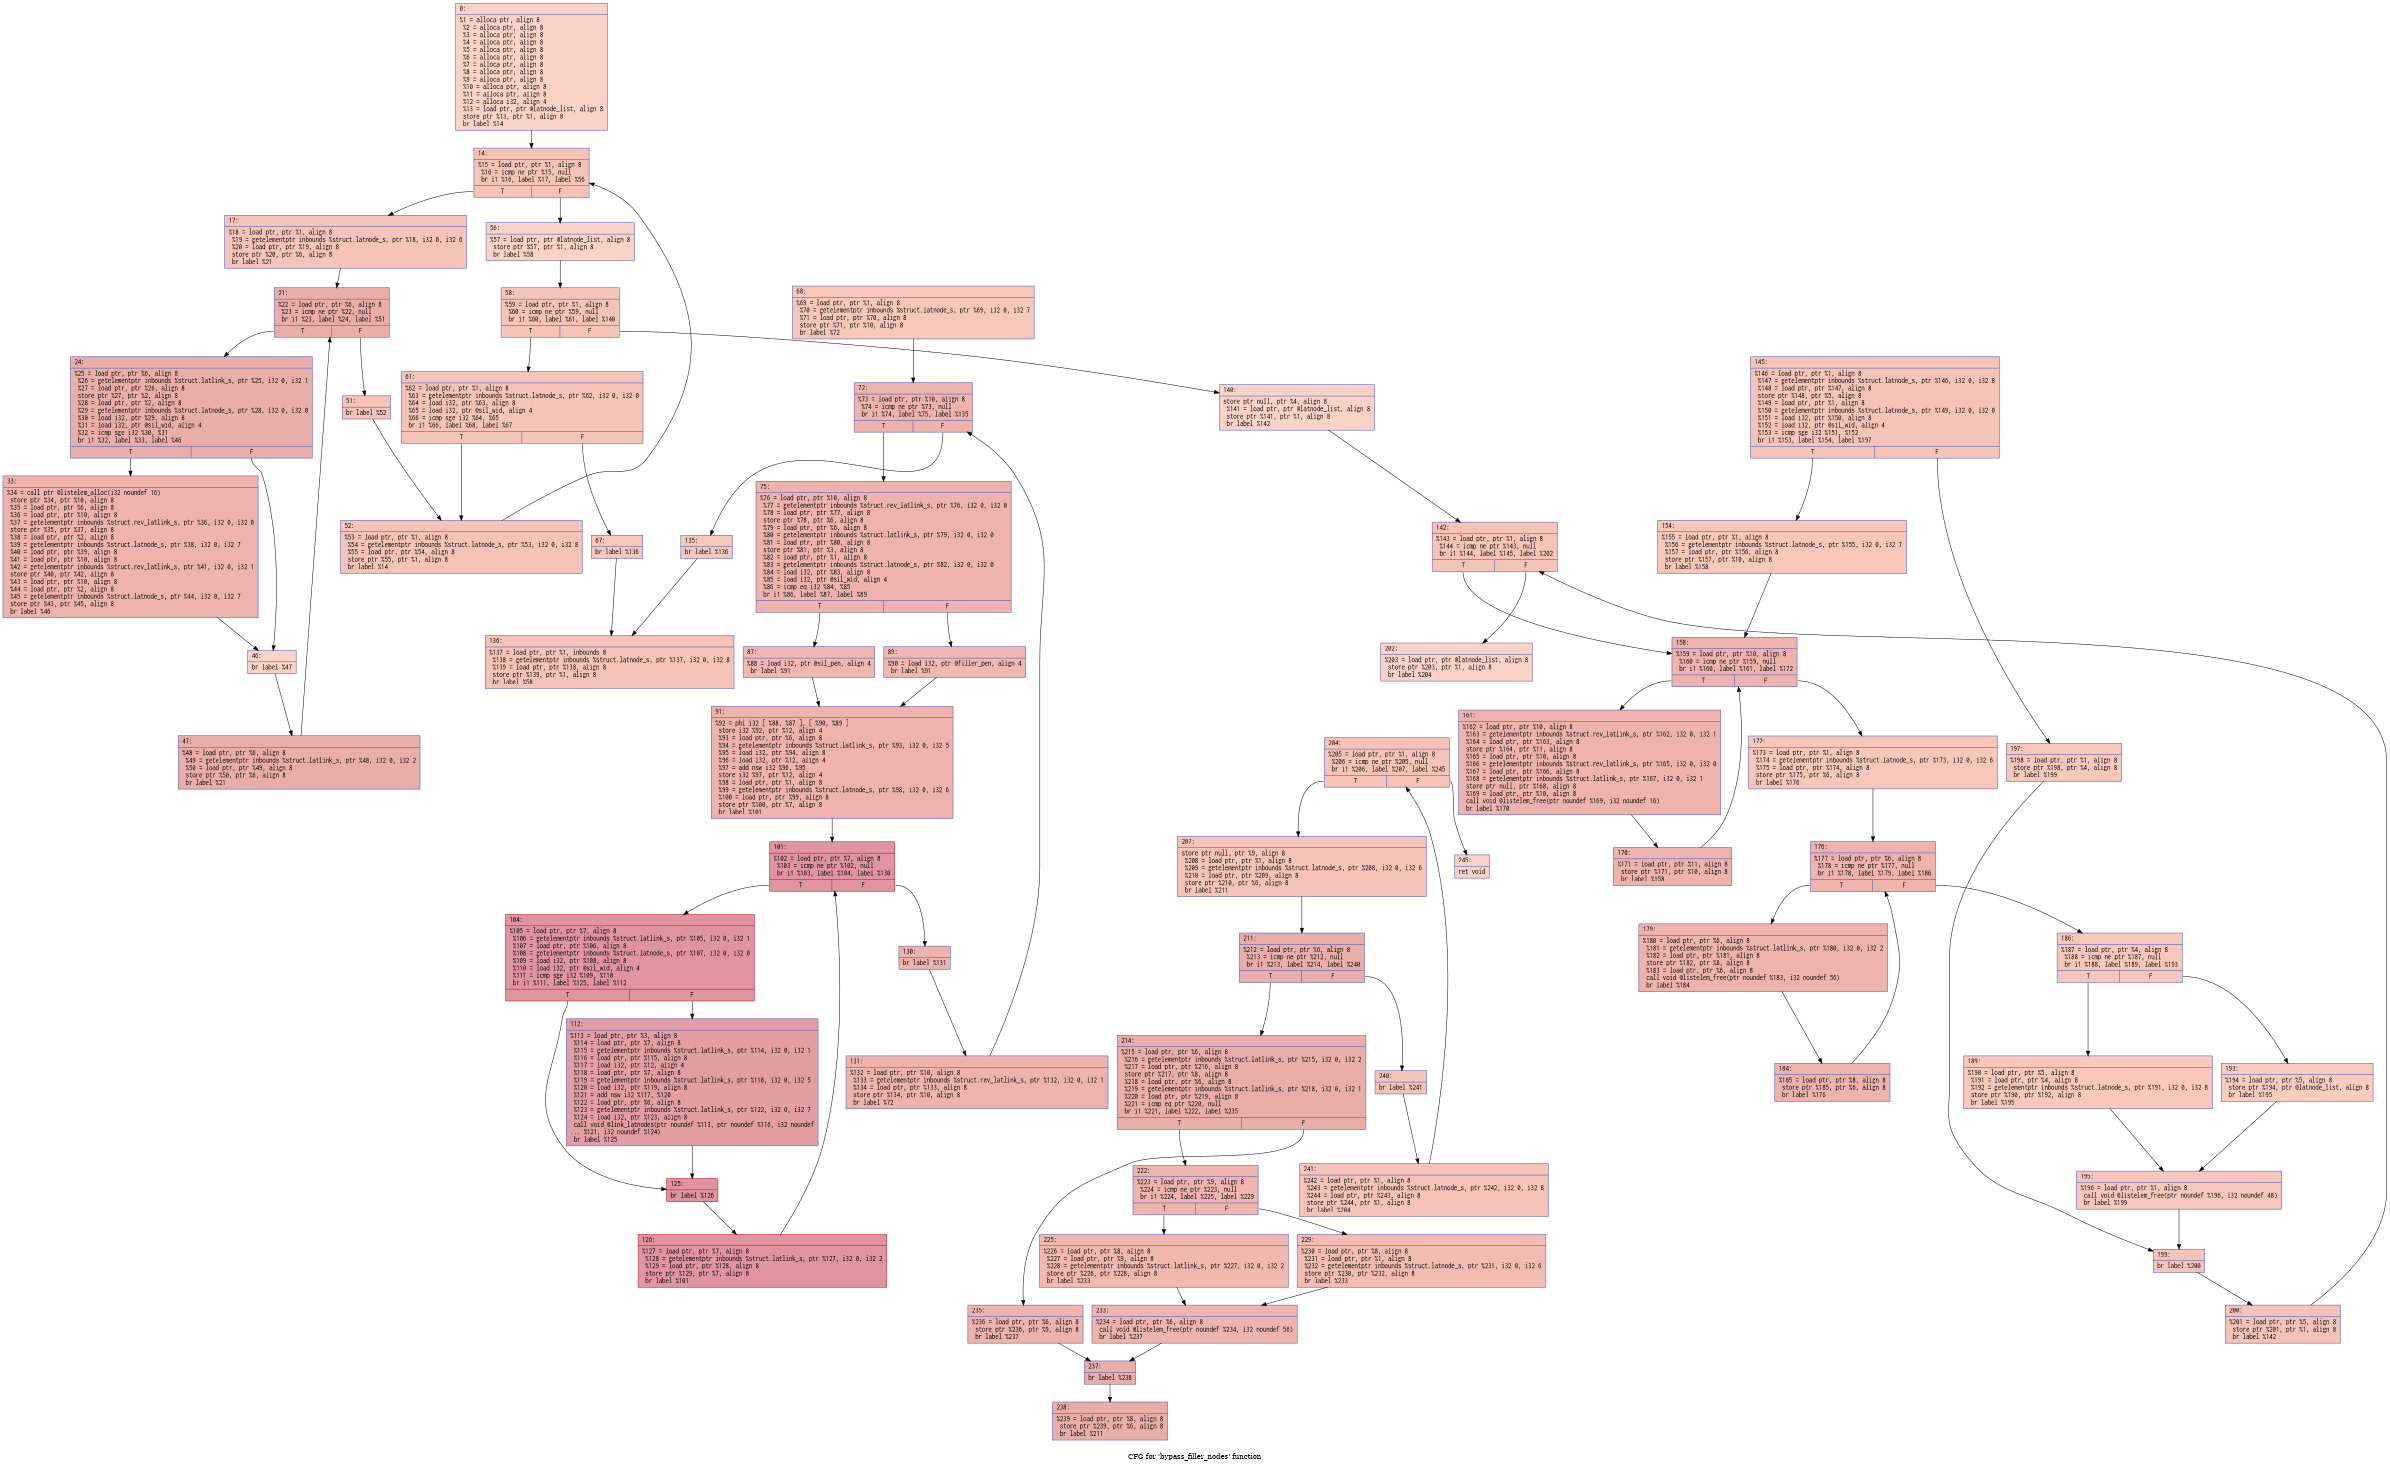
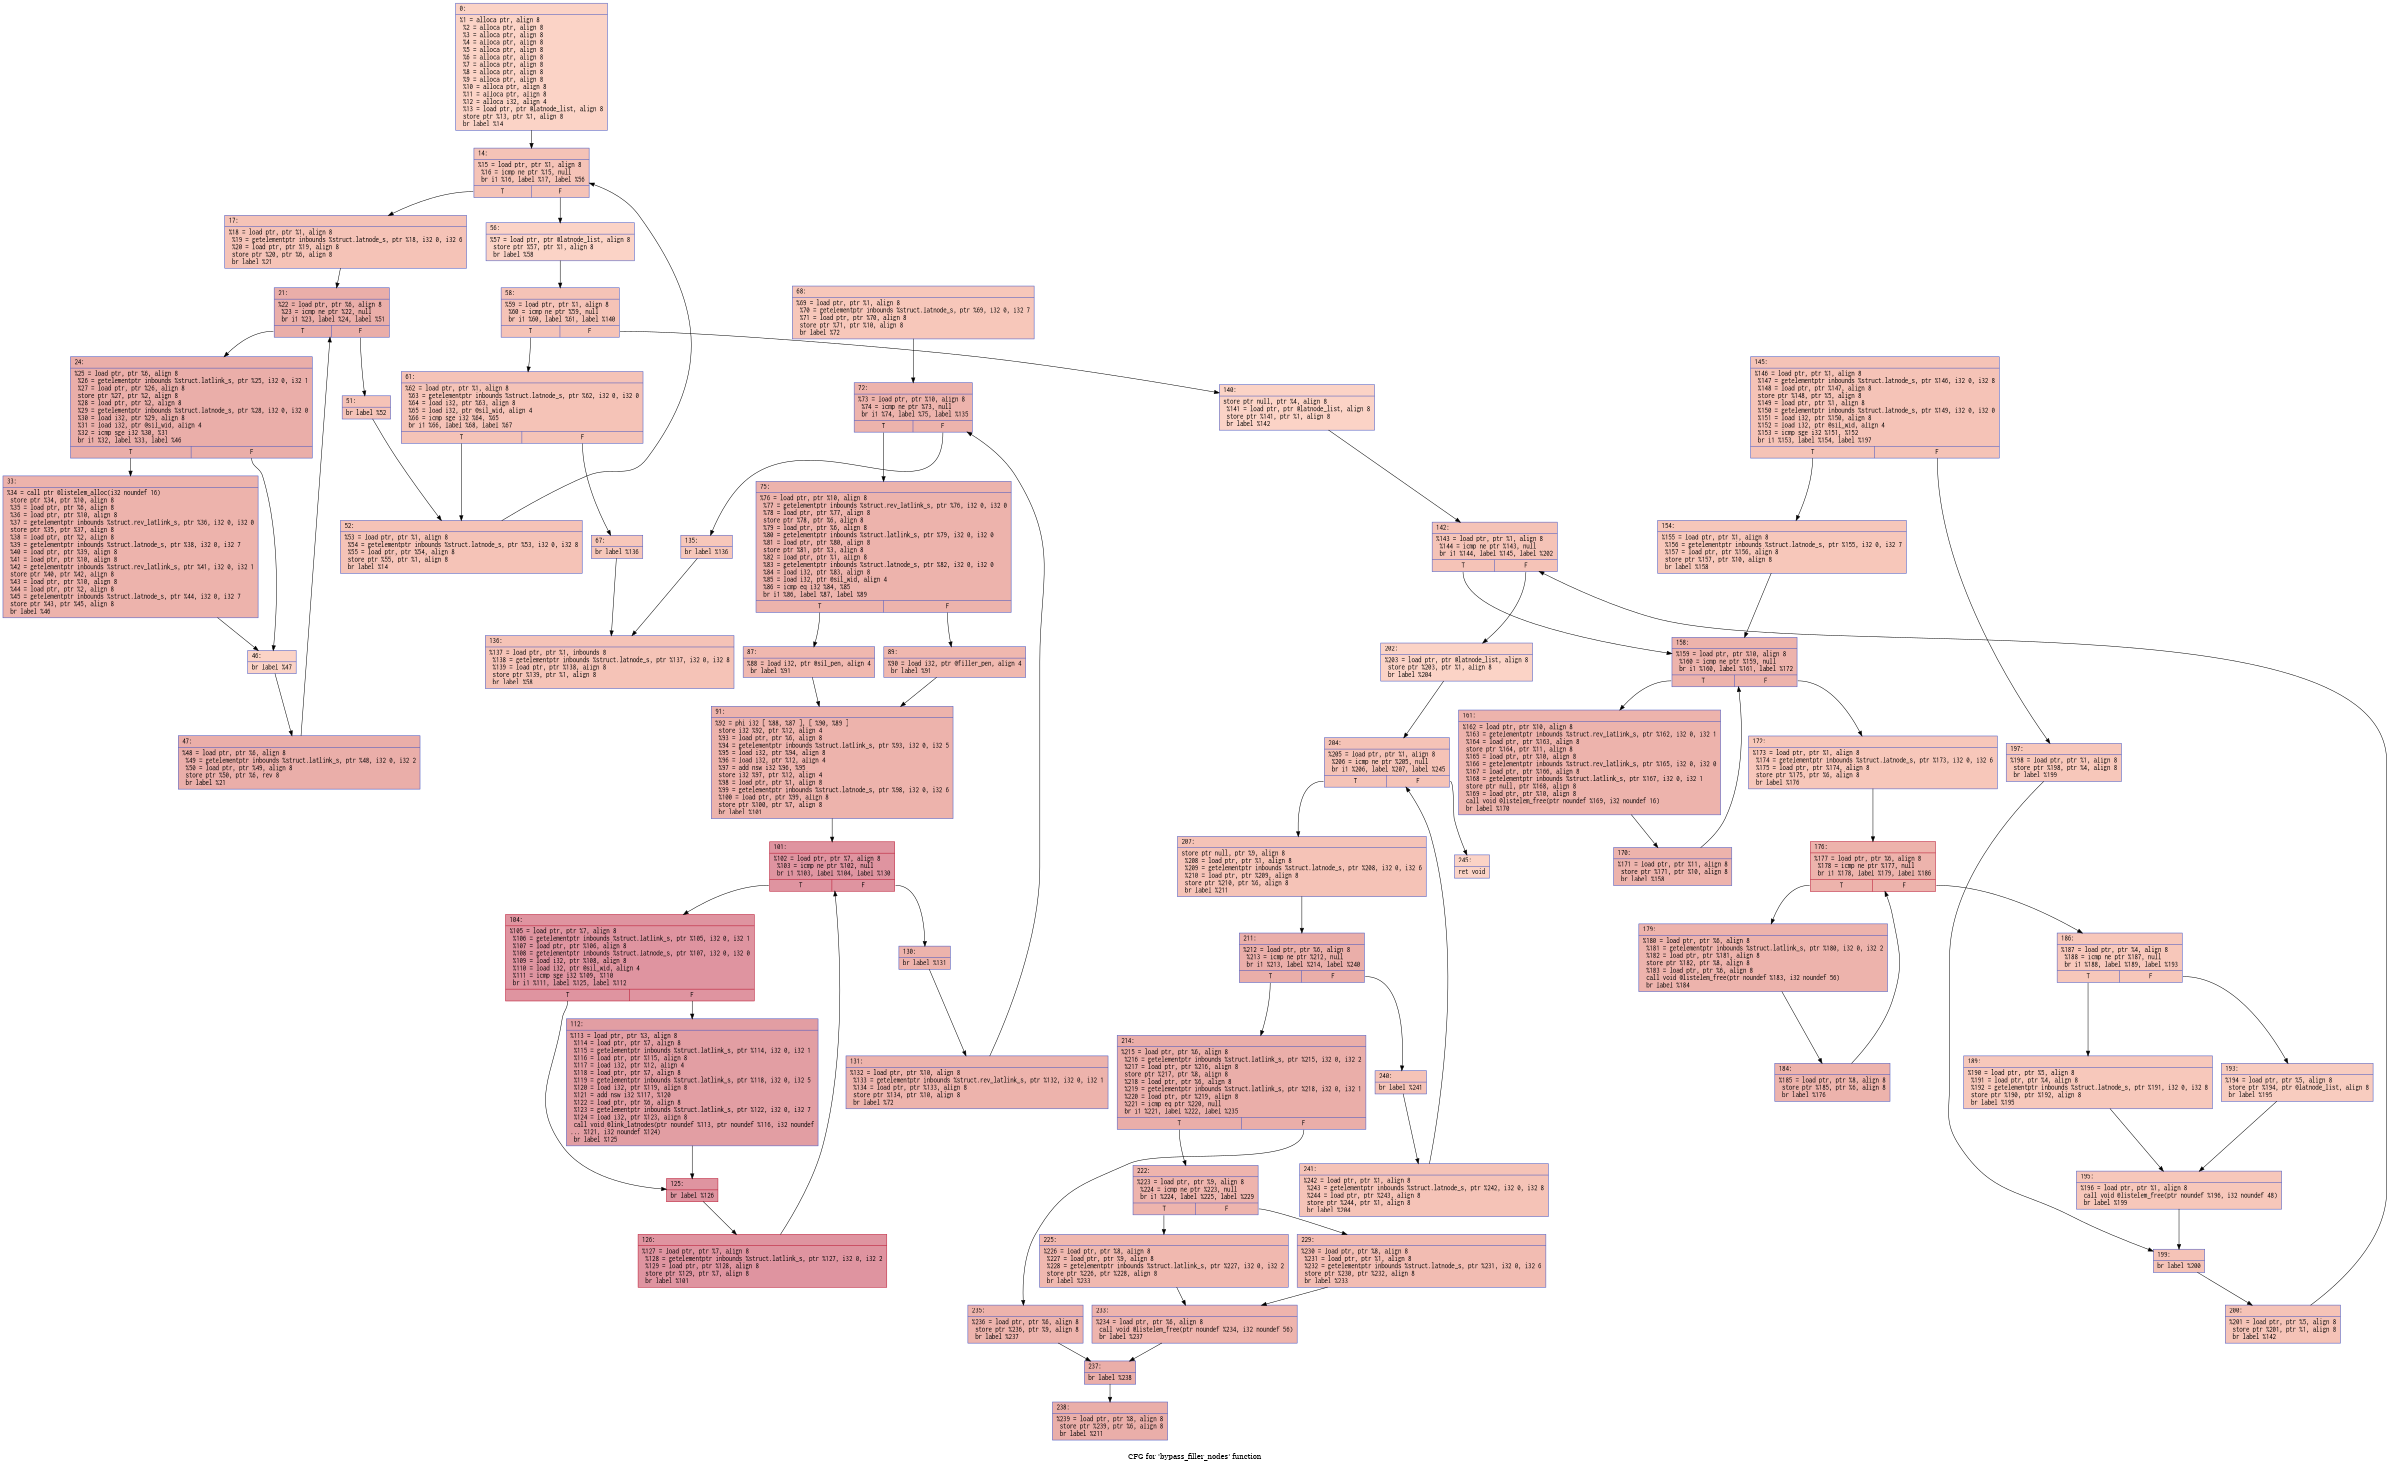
none -> (1425, 707)
(234, 776) -> (231, 776)
(1873, 867) -> (1873, 867)
